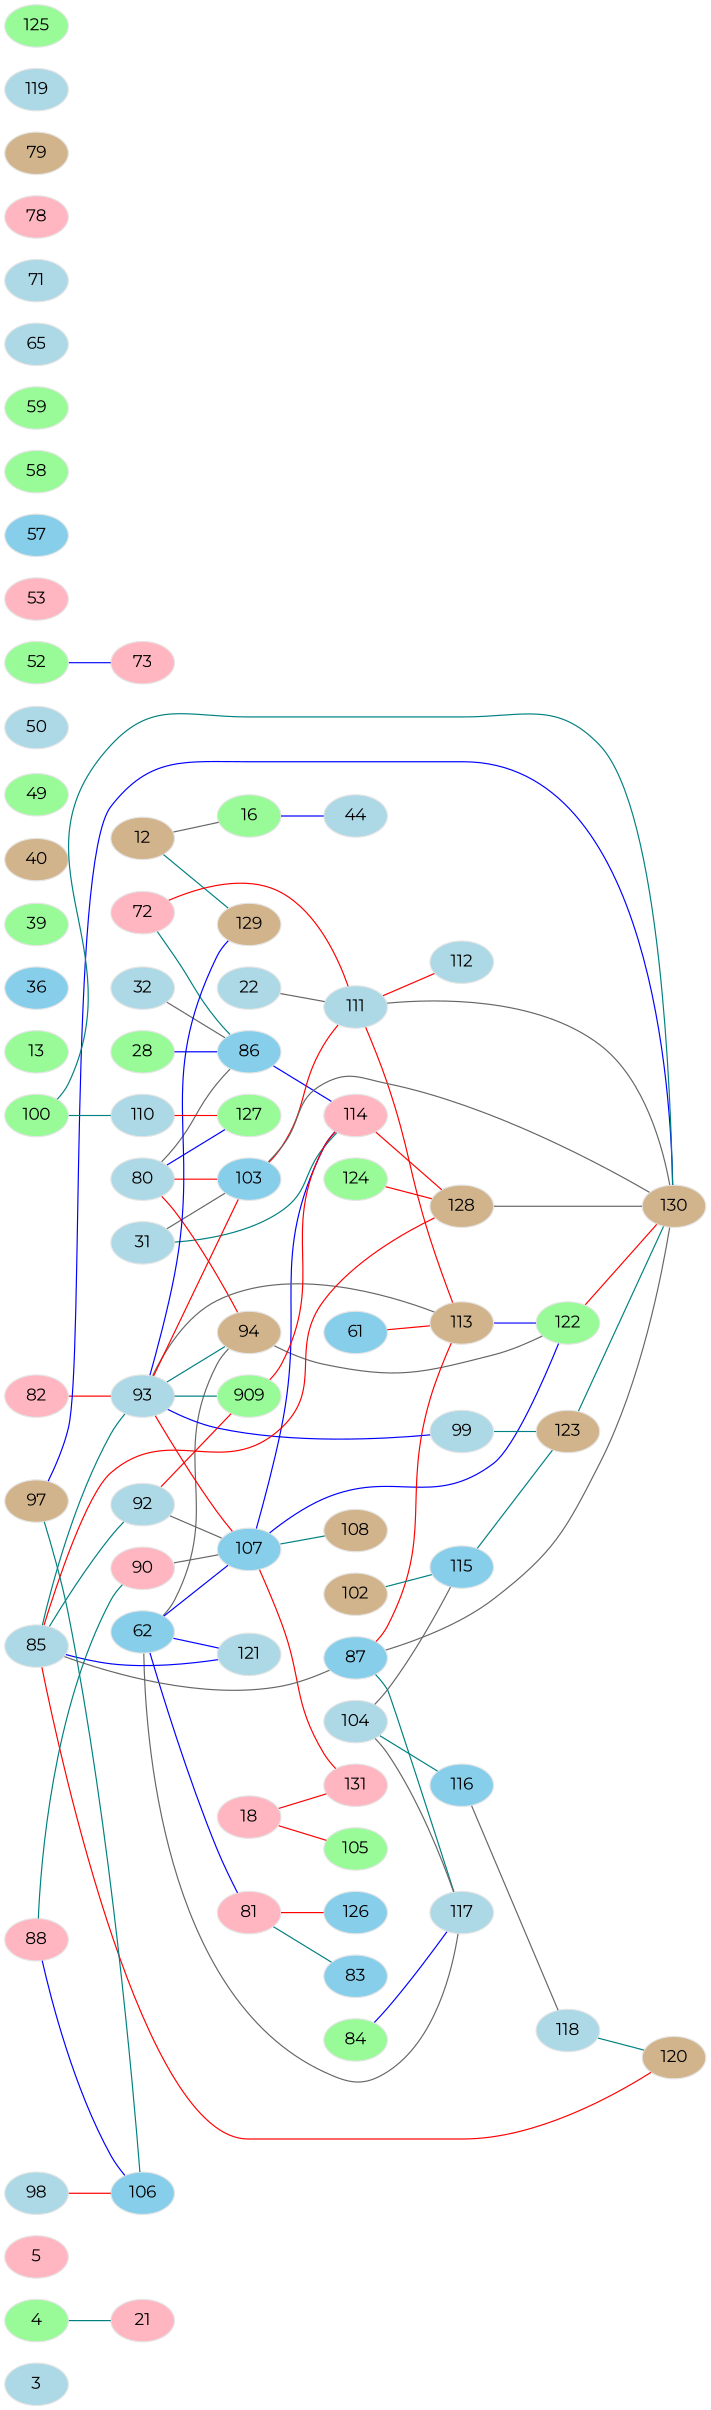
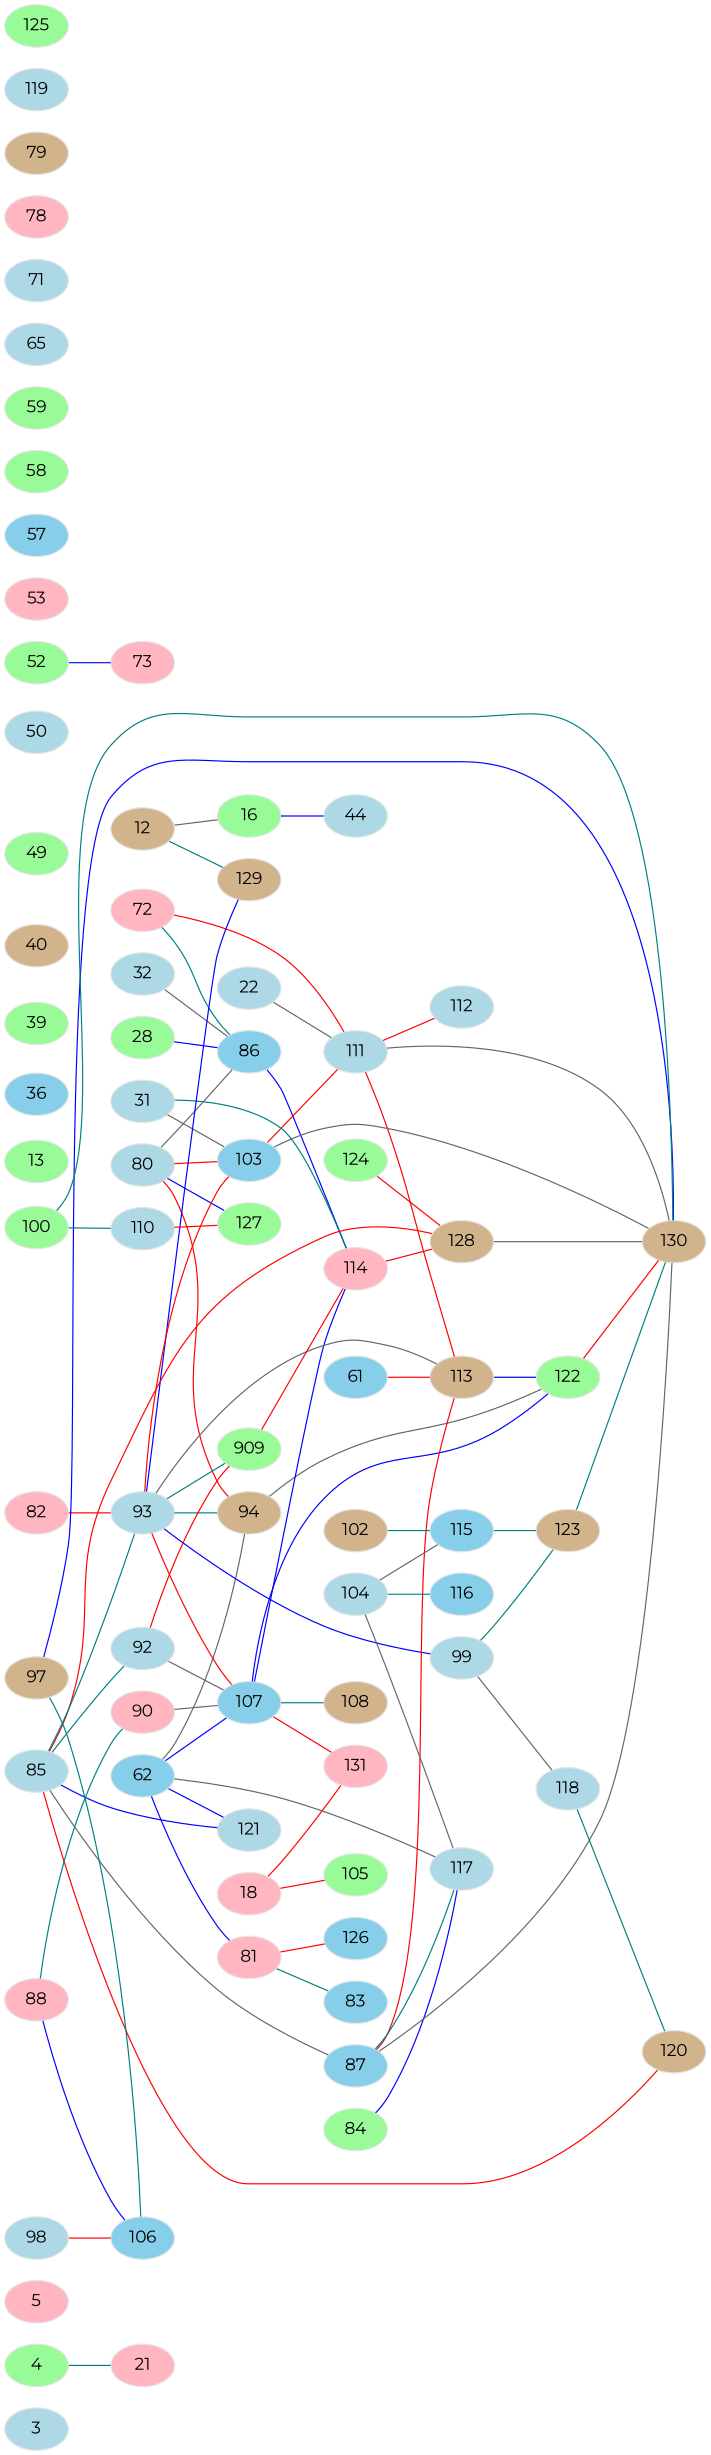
(515, 1908) -> (515, 1723)
